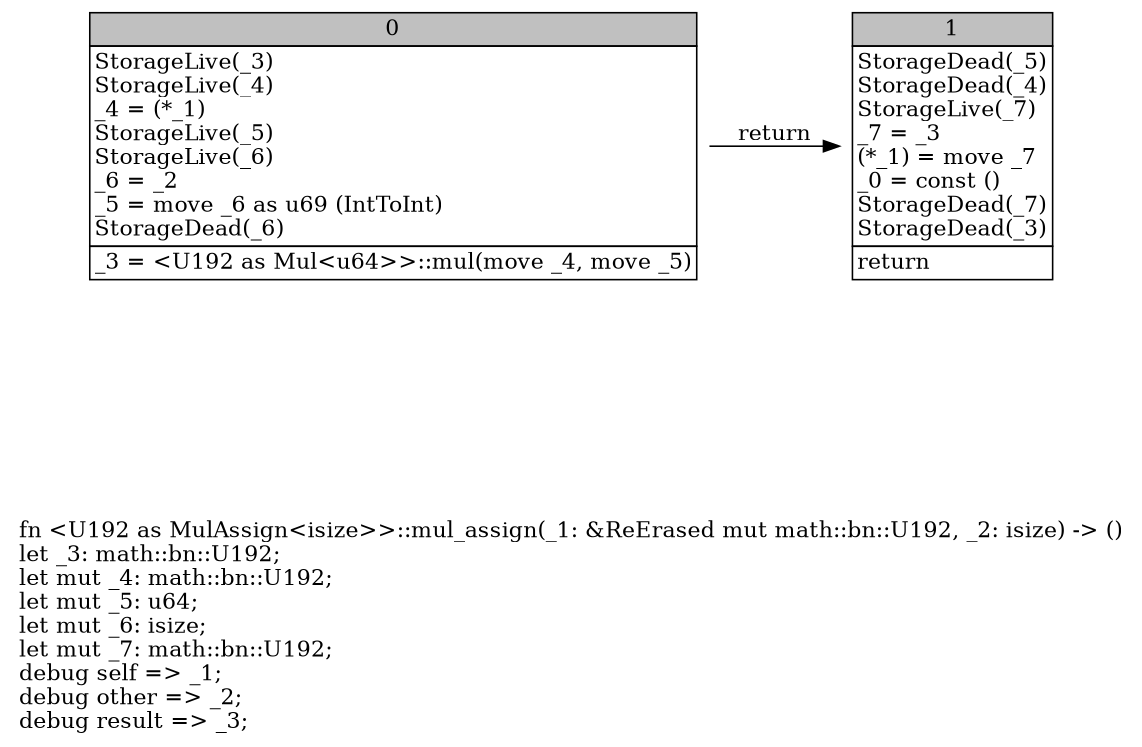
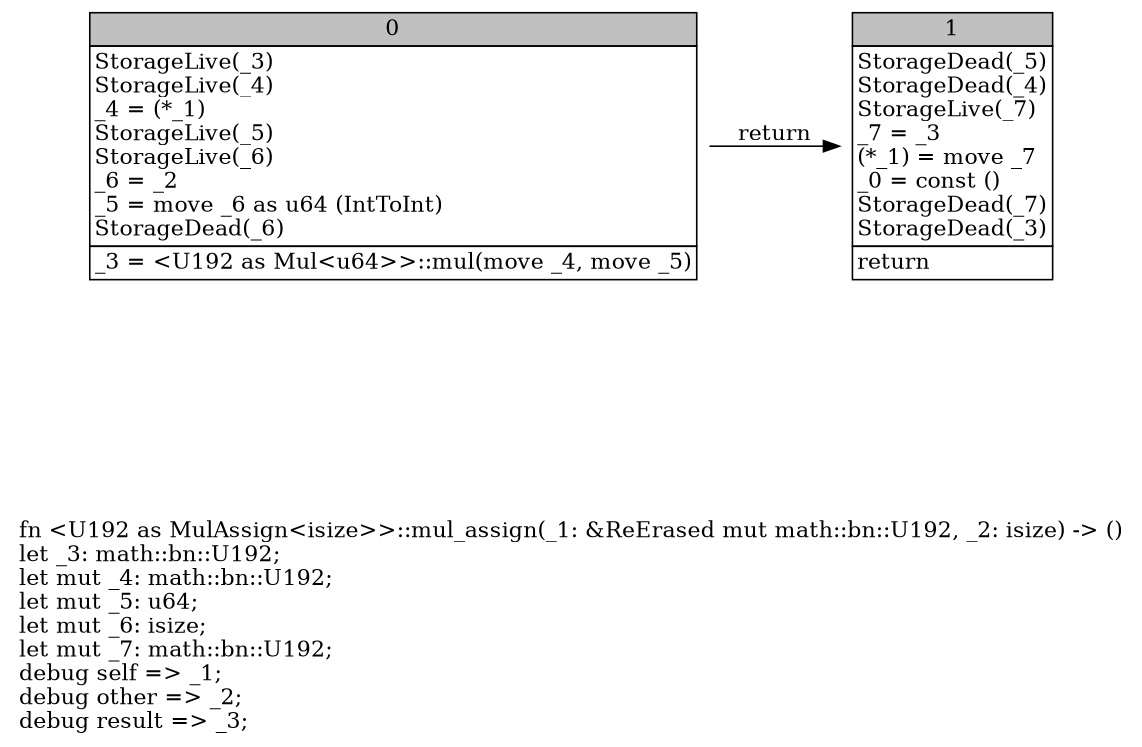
(269, 205) -> (269, 205)
